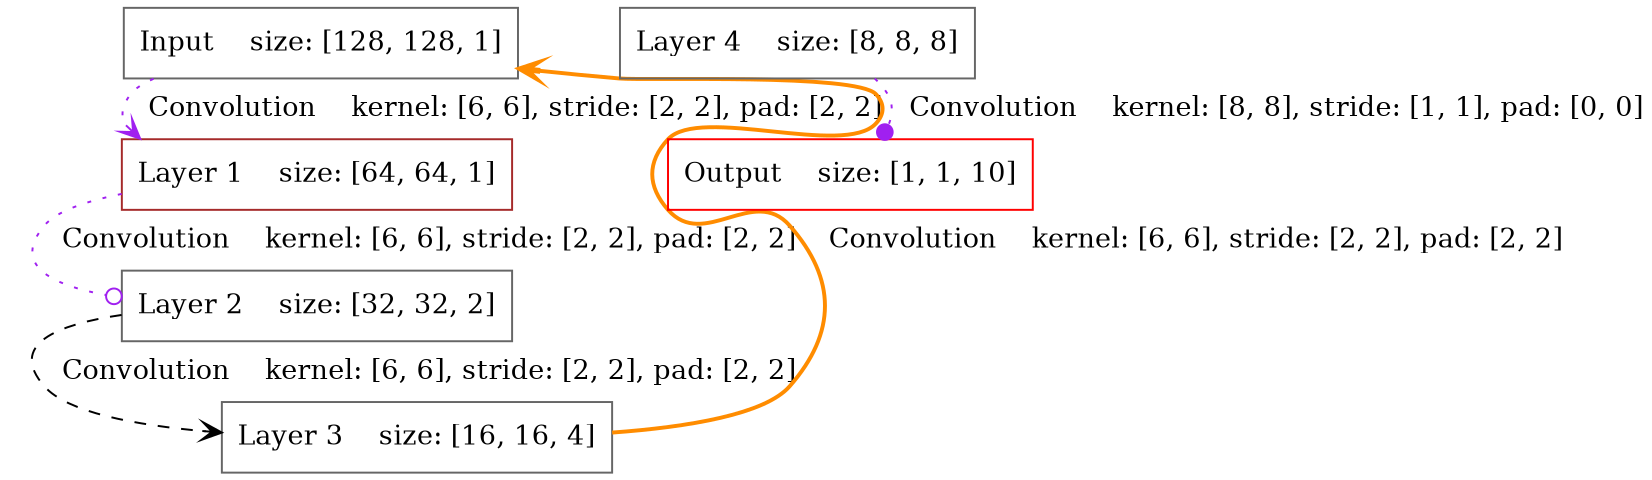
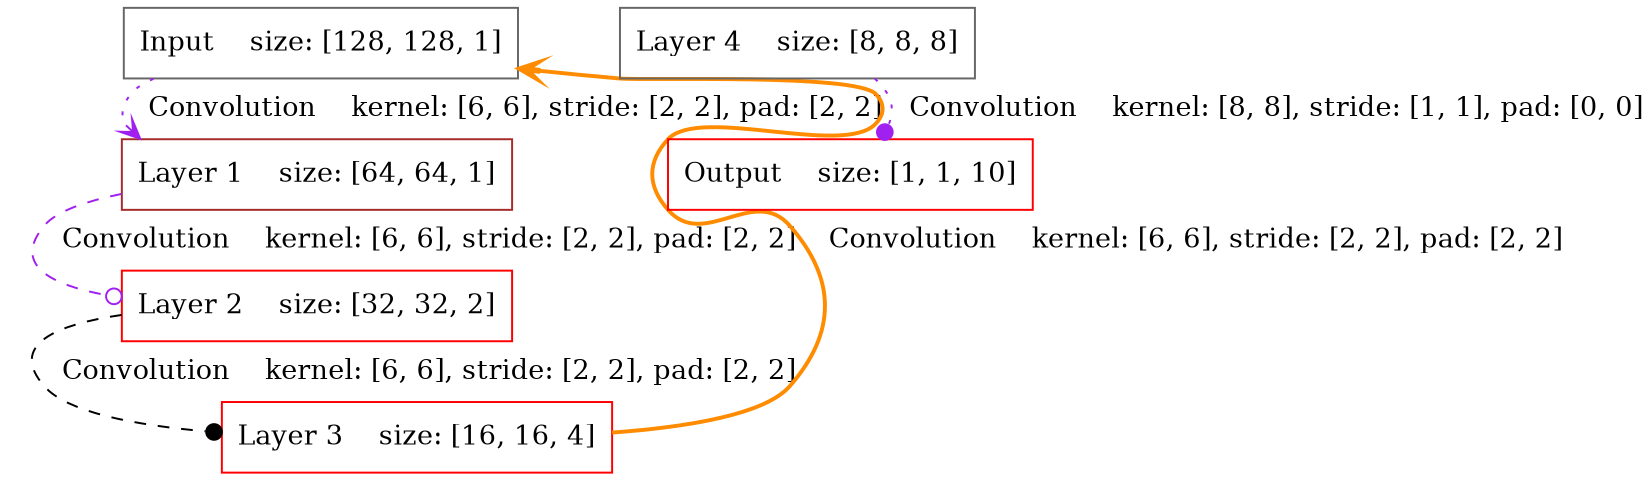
(35, 241) -> (35, 241)
(317, 306) -> (317, 306)
(57, 397) -> (57, 397)
(417, 437) -> (417, 437)
